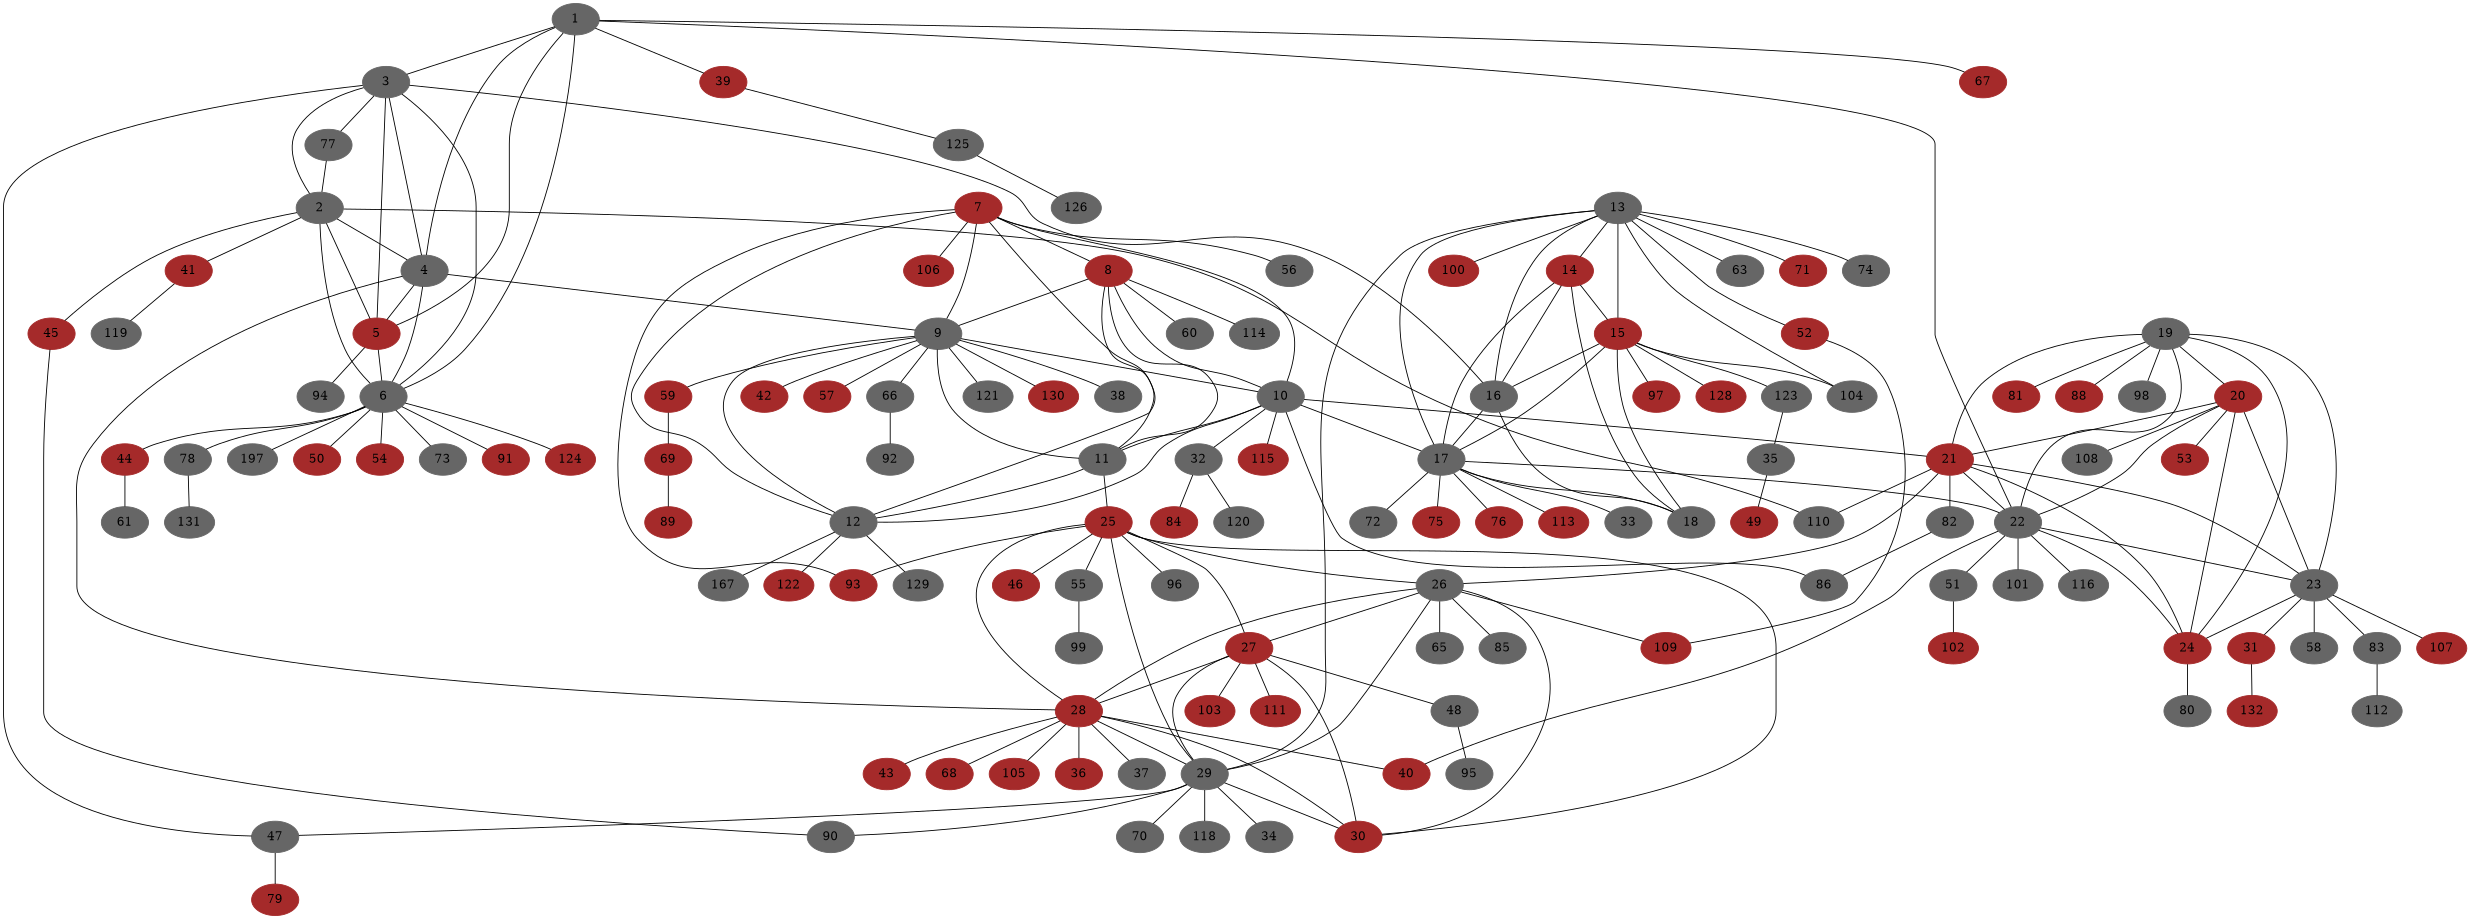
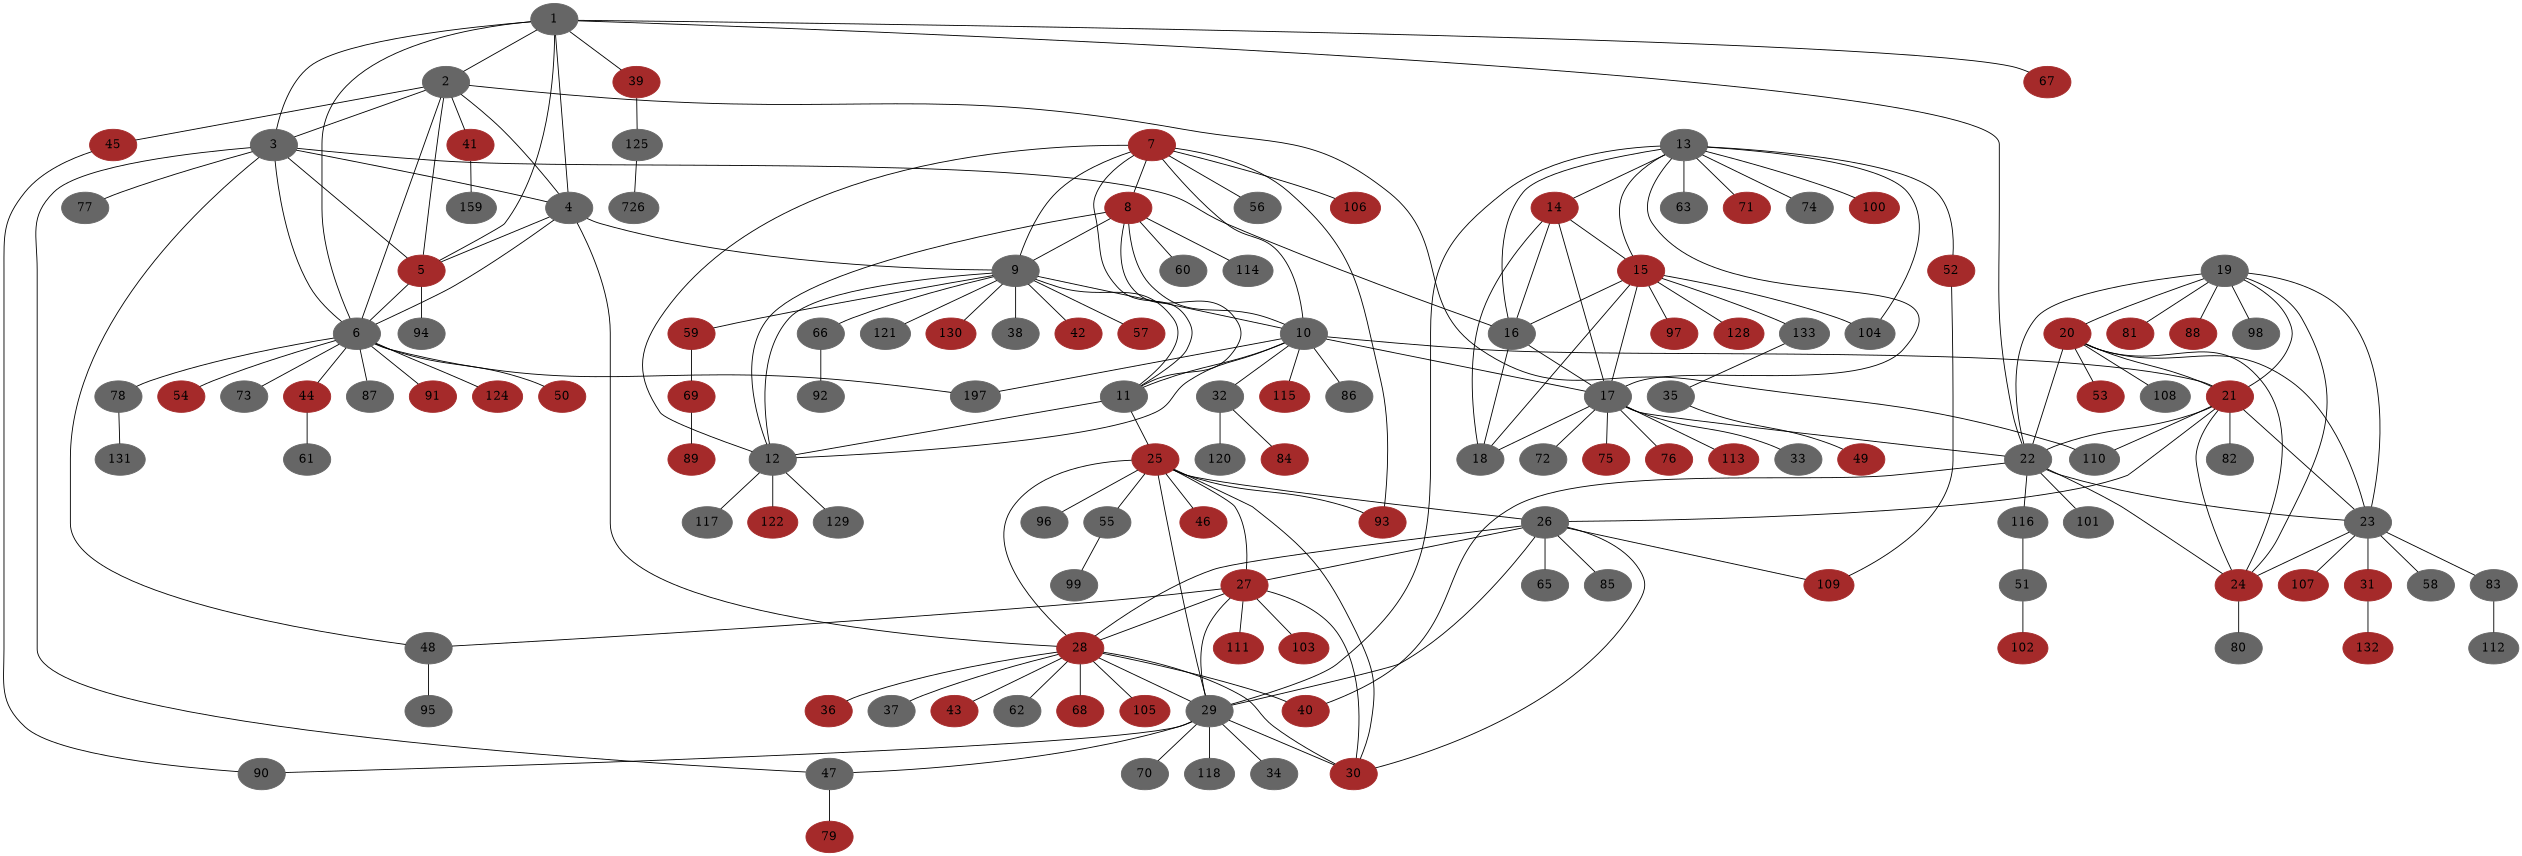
(324, 176) -> (500, 51)
(1076, 208) -> (634, 208)
(116, 334) -> (471, 208)
none -> (1140, 365)
none -> (370, 397)
(1787, 397) -> (1805, 334)
none -> (70, 493)
(1894, 551) -> none
(1986, 554) -> (2023, 554)
(723, 585) -> (707, 522)
none -> (1017, 711)
